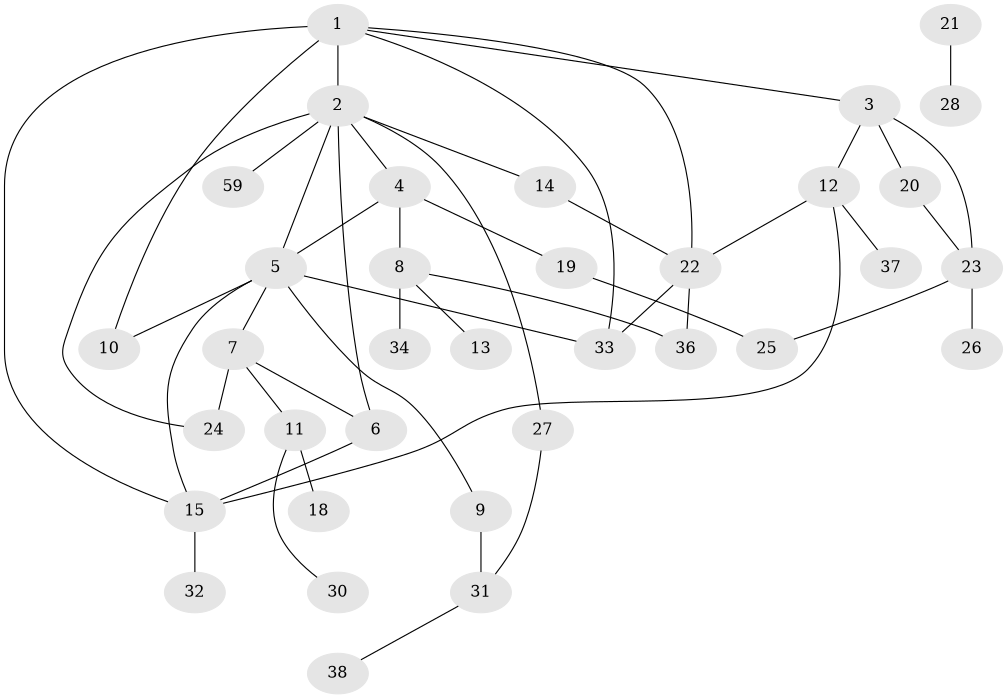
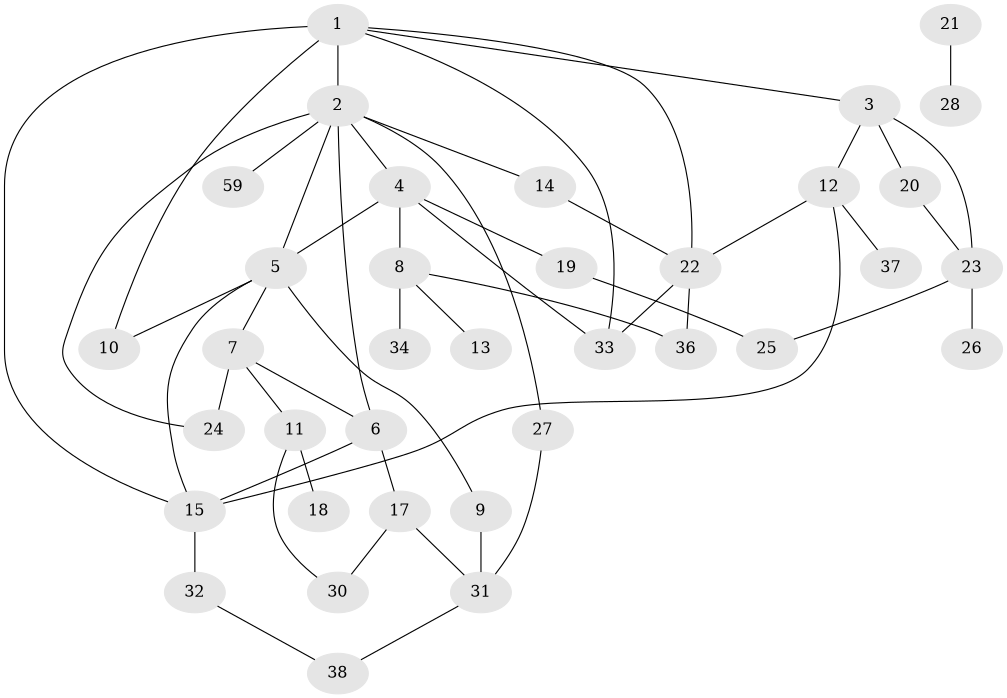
(427, 305) -> (489, 259)
none -> (400, 511)
none -> (266, 633)
